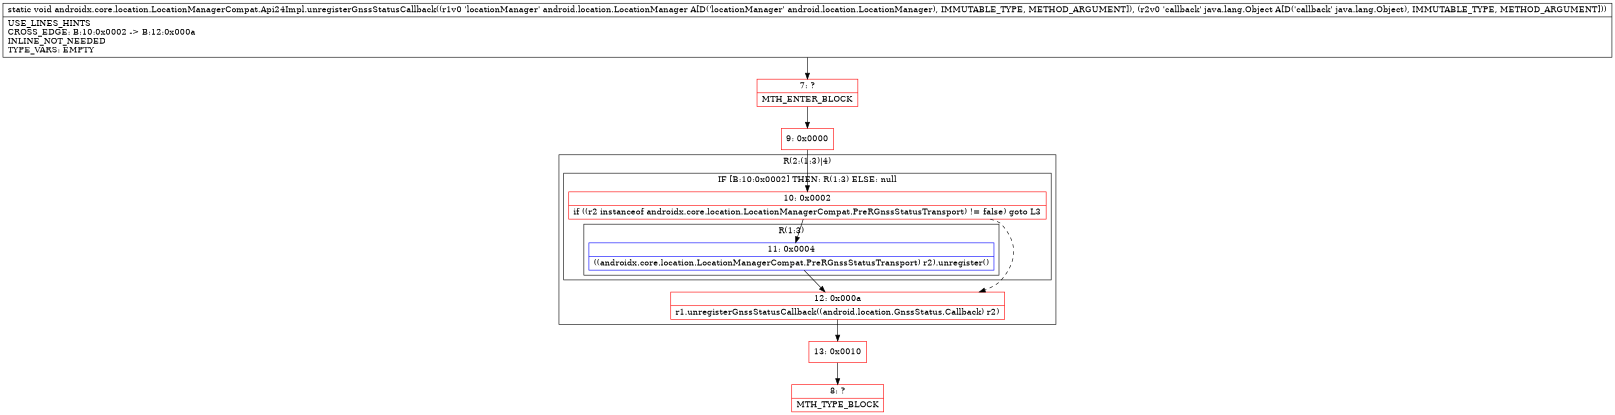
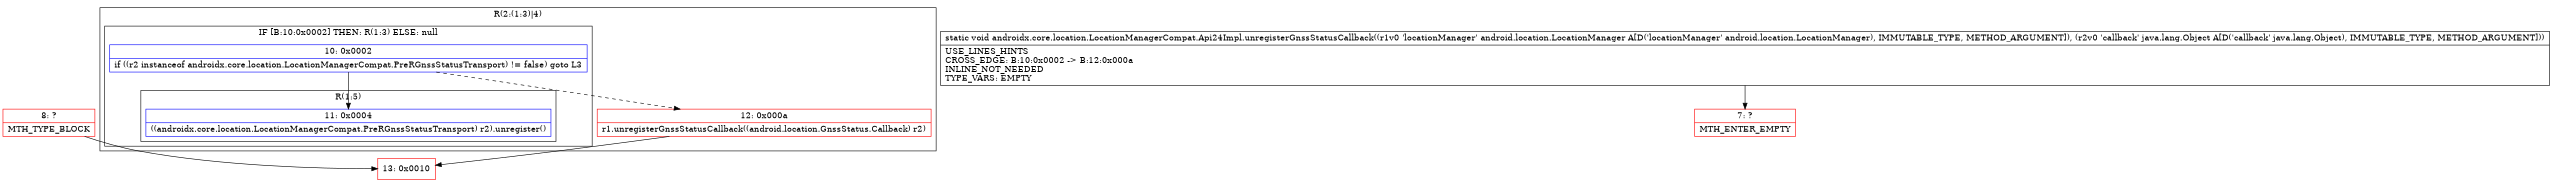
(807, 99) -> (1745, 129)
(807, 139) -> none
(807, 205) -> (348, 58)
(791, 231) -> (348, 97)
(813, 279) -> none
(838, 371) -> (227, 162)
